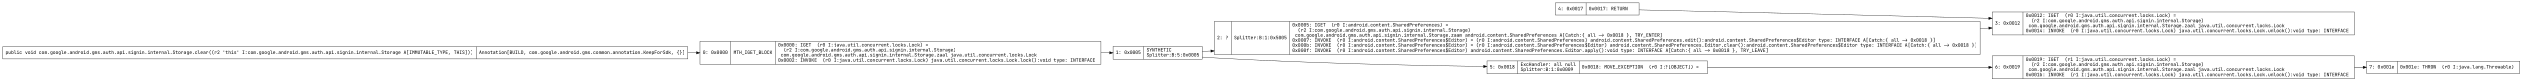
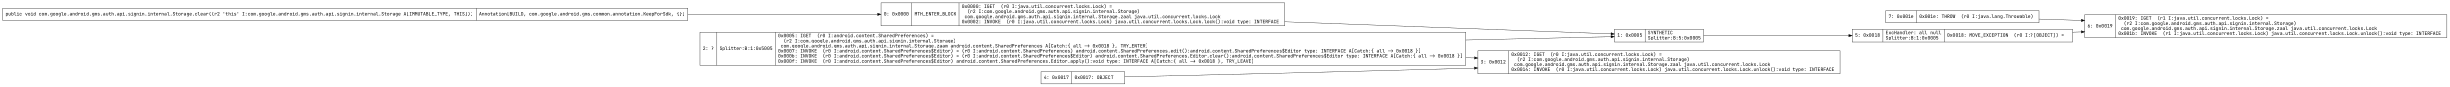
(1613, 9) -> (1098, 78)
(1207, 51) -> (1538, 38)
(753, 53) -> (935, 14)
(2359, 67) -> (2060, 20)
(1547, 70) -> (1912, 38)
